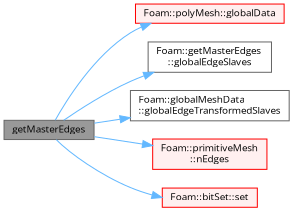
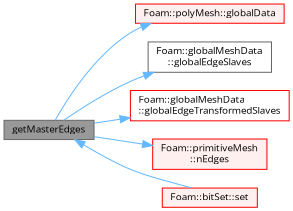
(210, 57) -> (210, 57)
(210, 106) -> (210, 106)
(101, 173) -> (136, 171)
